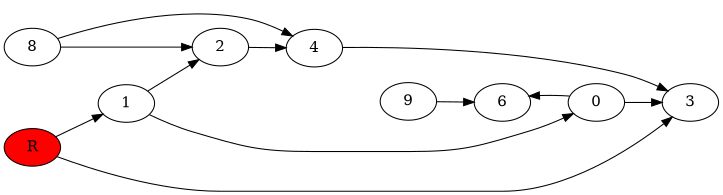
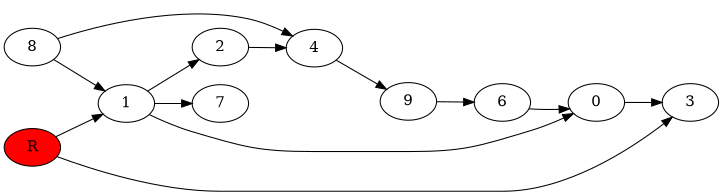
(121, 47) -> (75, 73)
(502, 54) -> (357, 72)
(555, 95) -> (544, 109)
none -> (220, 103)
